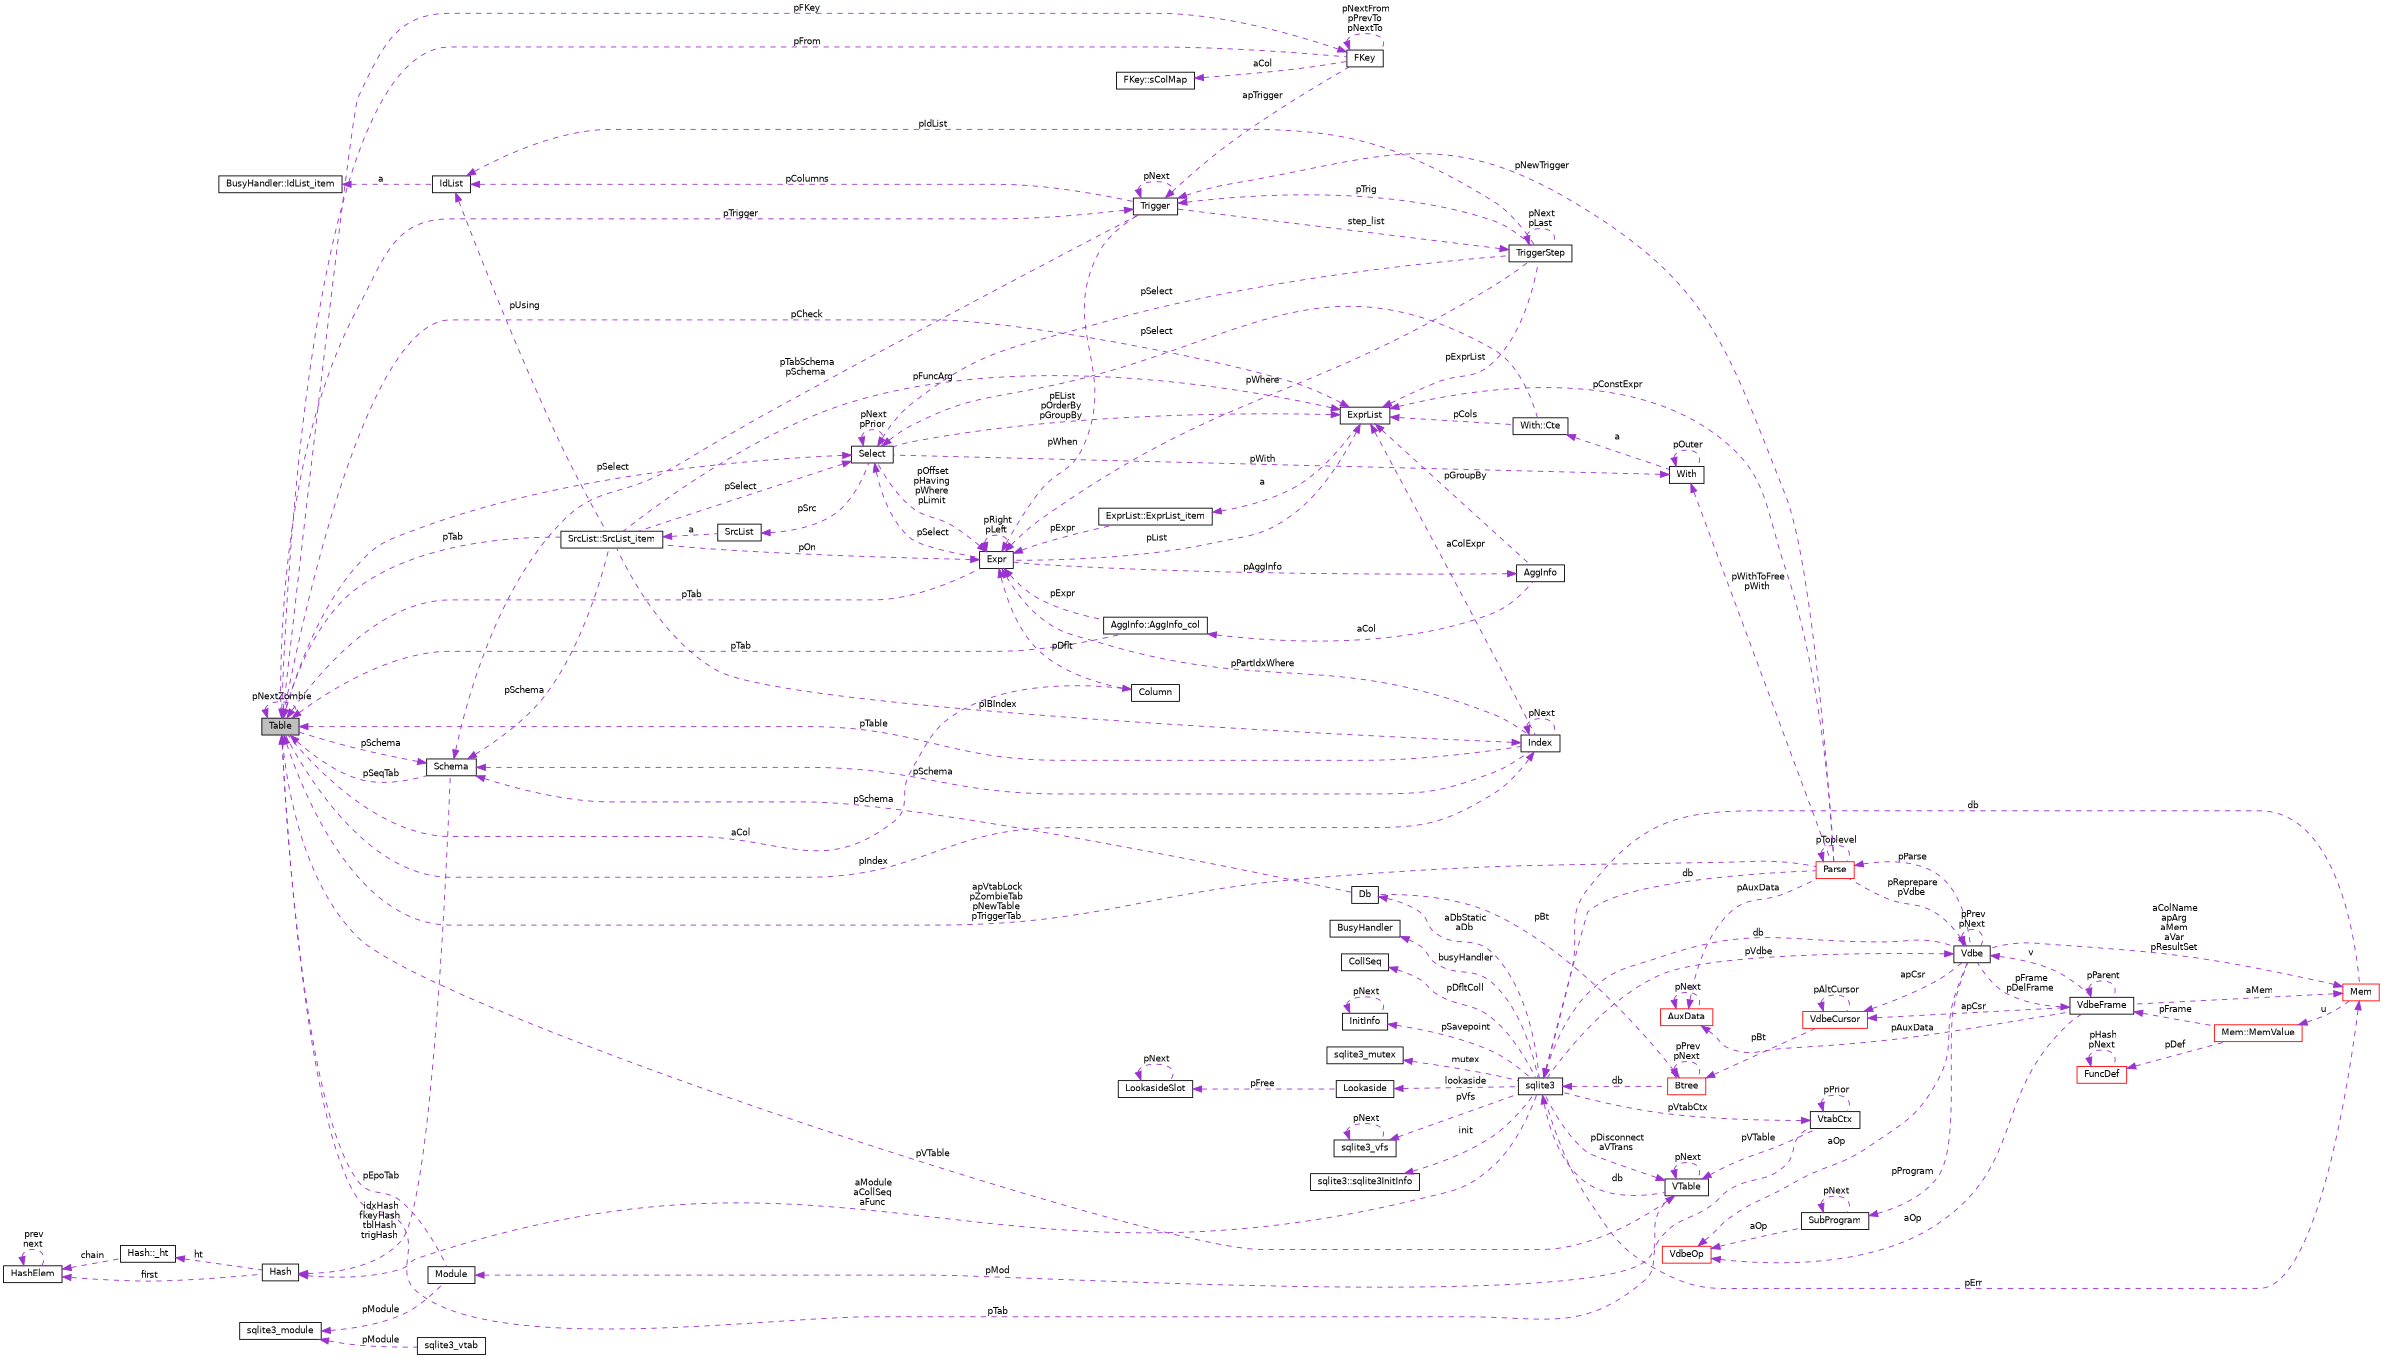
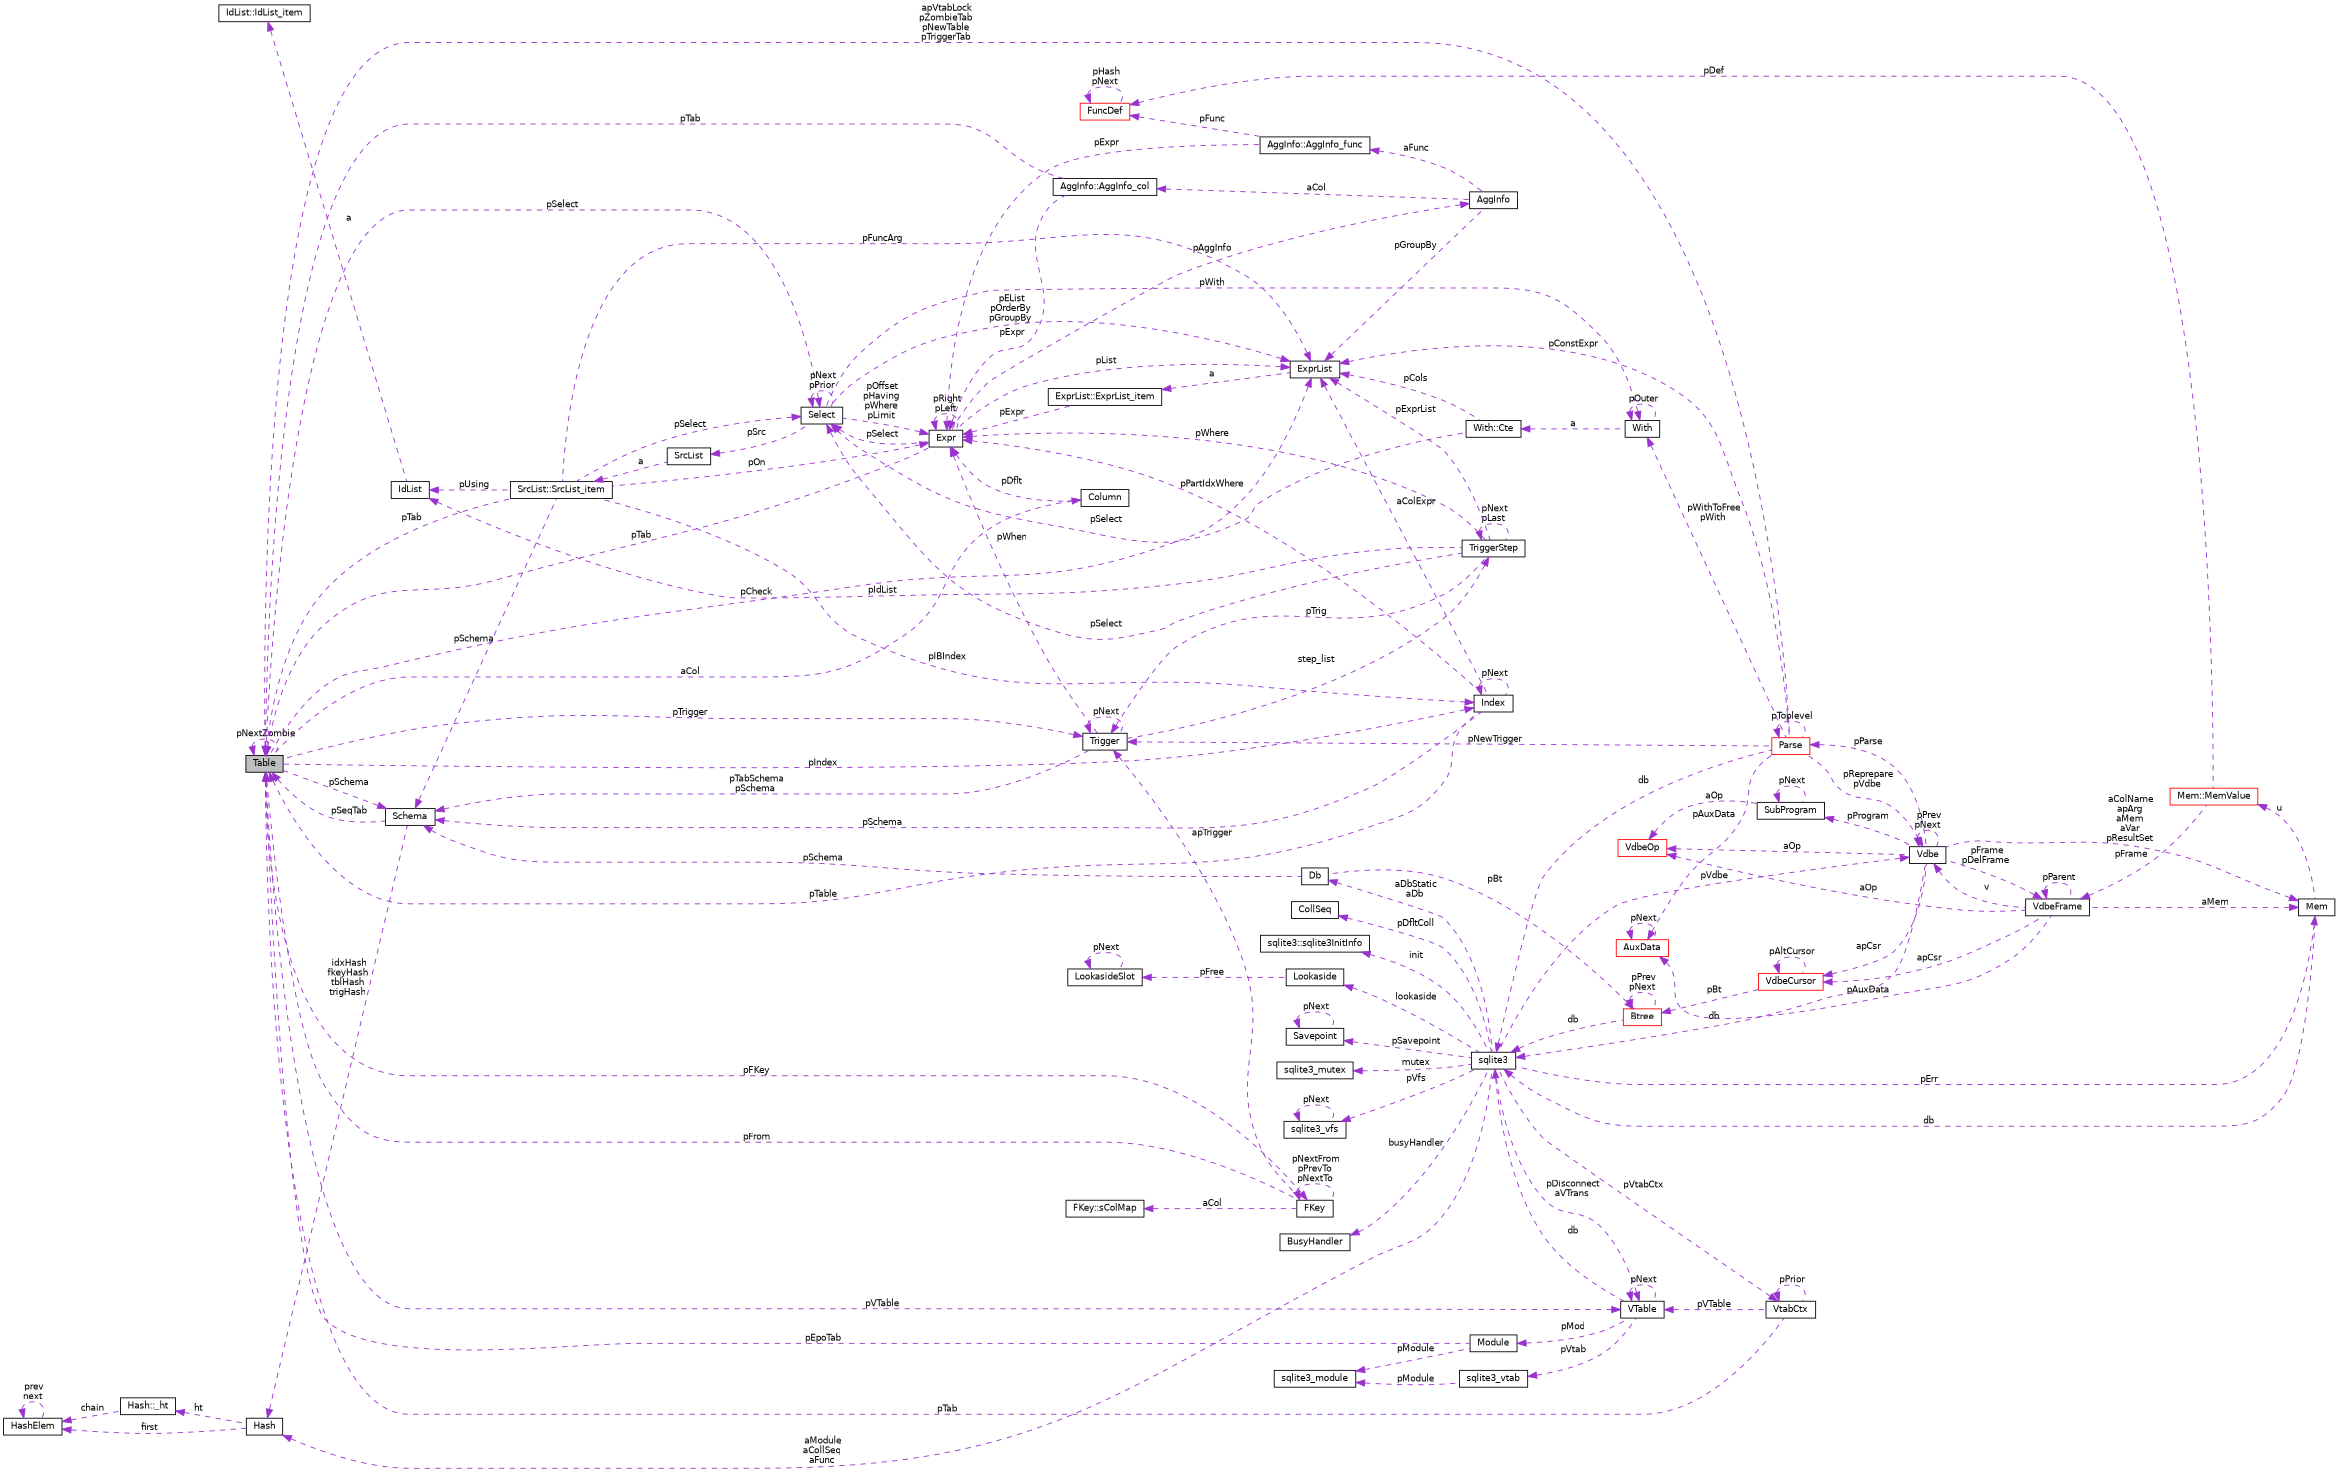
none -> (1315, 145)
(280, 184) -> (265, 13)
(807, 184) -> none
(2361, 992) -> (2317, 907)
(1365, 1022) -> (1315, 1037)
none -> (1594, 1358)
